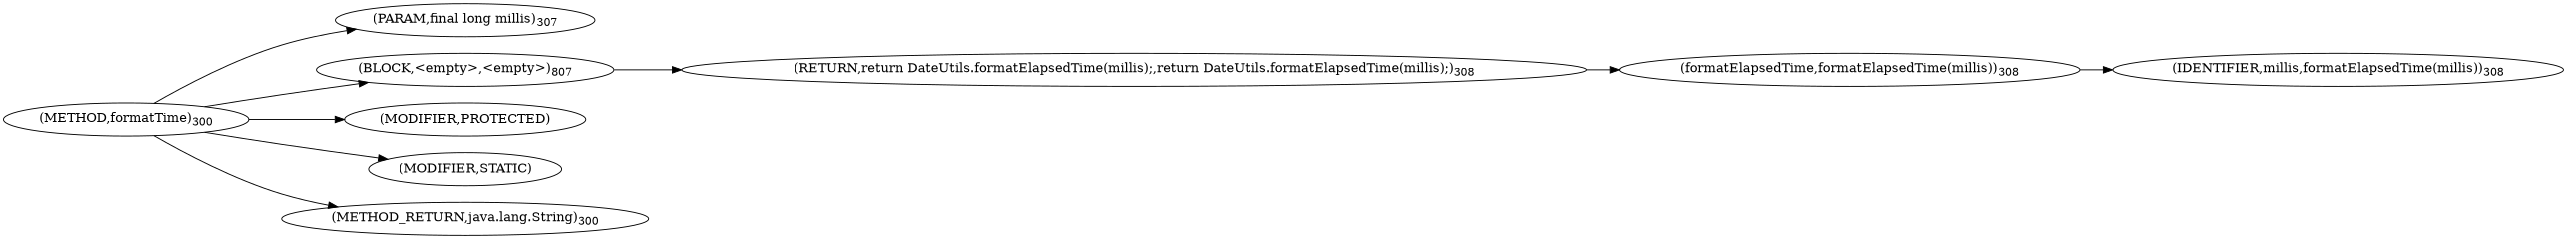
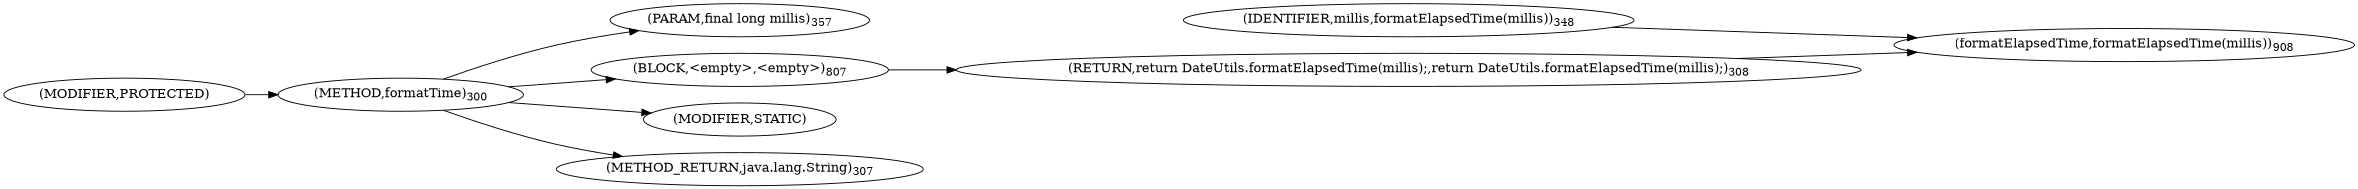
(547, 19) -> (822, 19)
(2009, 68) -> (2283, 44)
(2494, 68) -> (1564, 19)
(2092, 70) -> (1760, 32)
(292, 120) -> (257, 95)
(588, 217) -> (863, 168)
